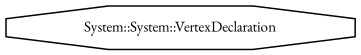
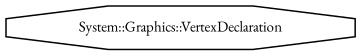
(181, 28) -> (181, 28)
